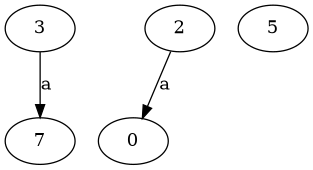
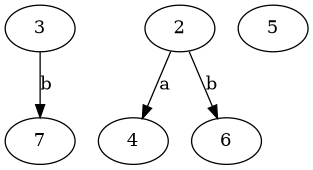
(47, 85) -> (47, 85)
(133, 141) -> (133, 141)
none -> (227, 141)
